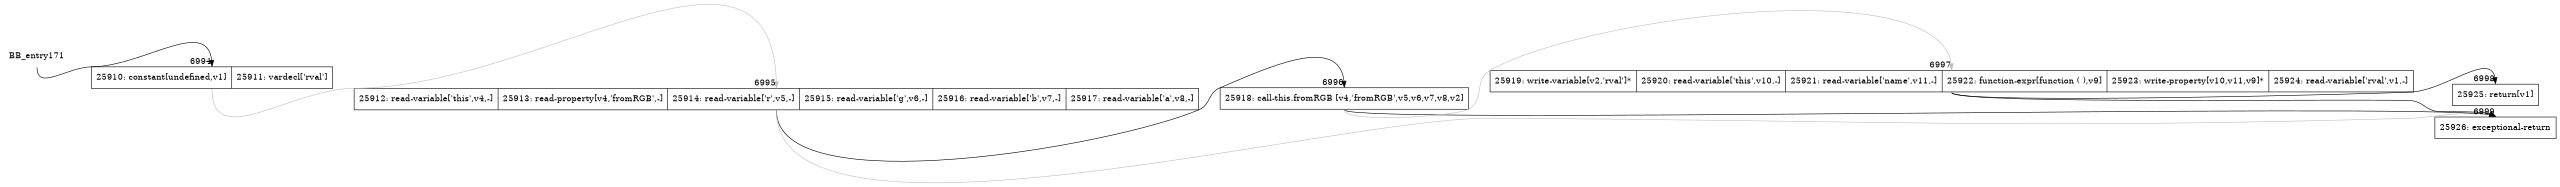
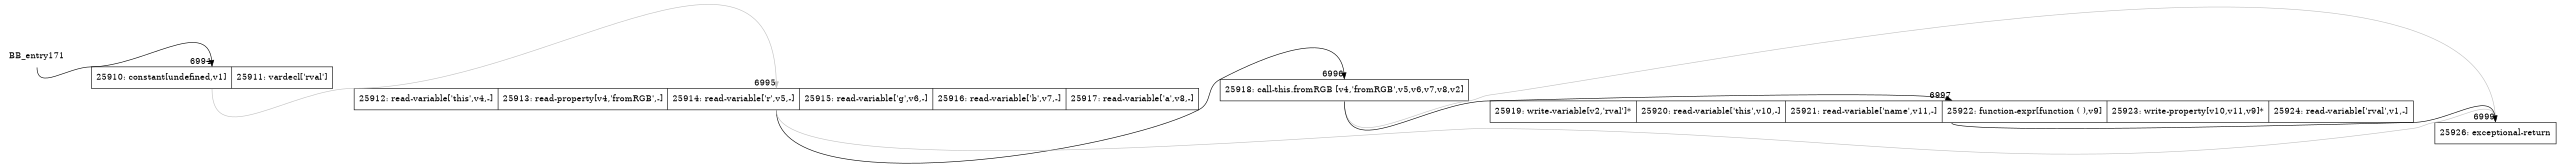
(1640, 26) -> (1634, 97)
(2495, 95) -> none
(1917, 113) -> (1928, 29)
